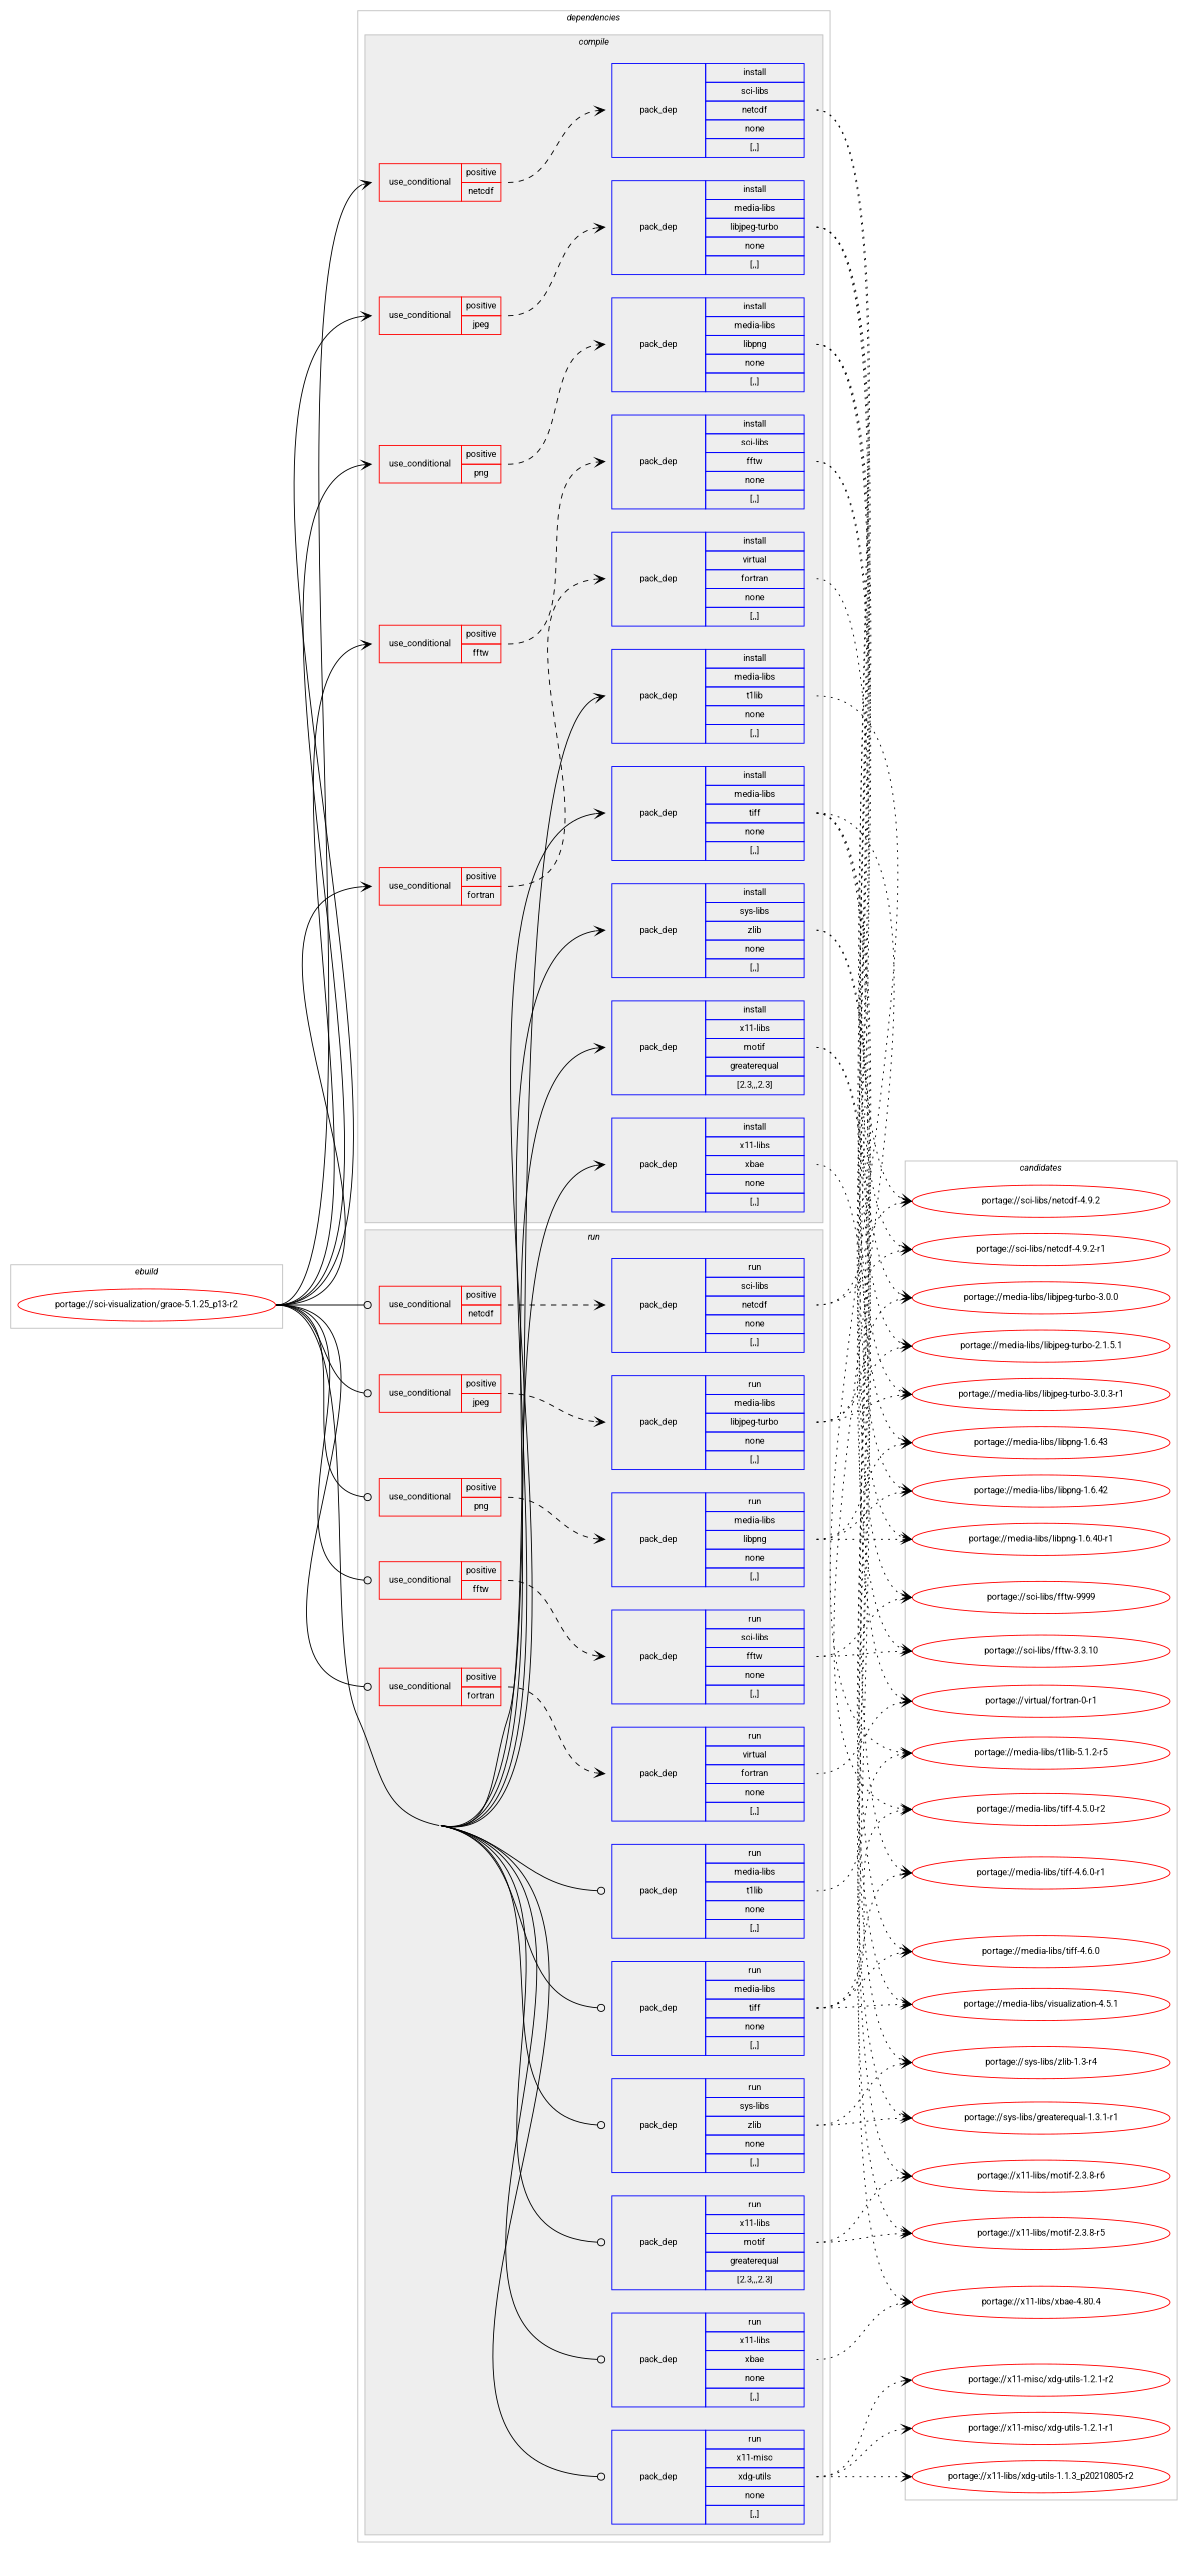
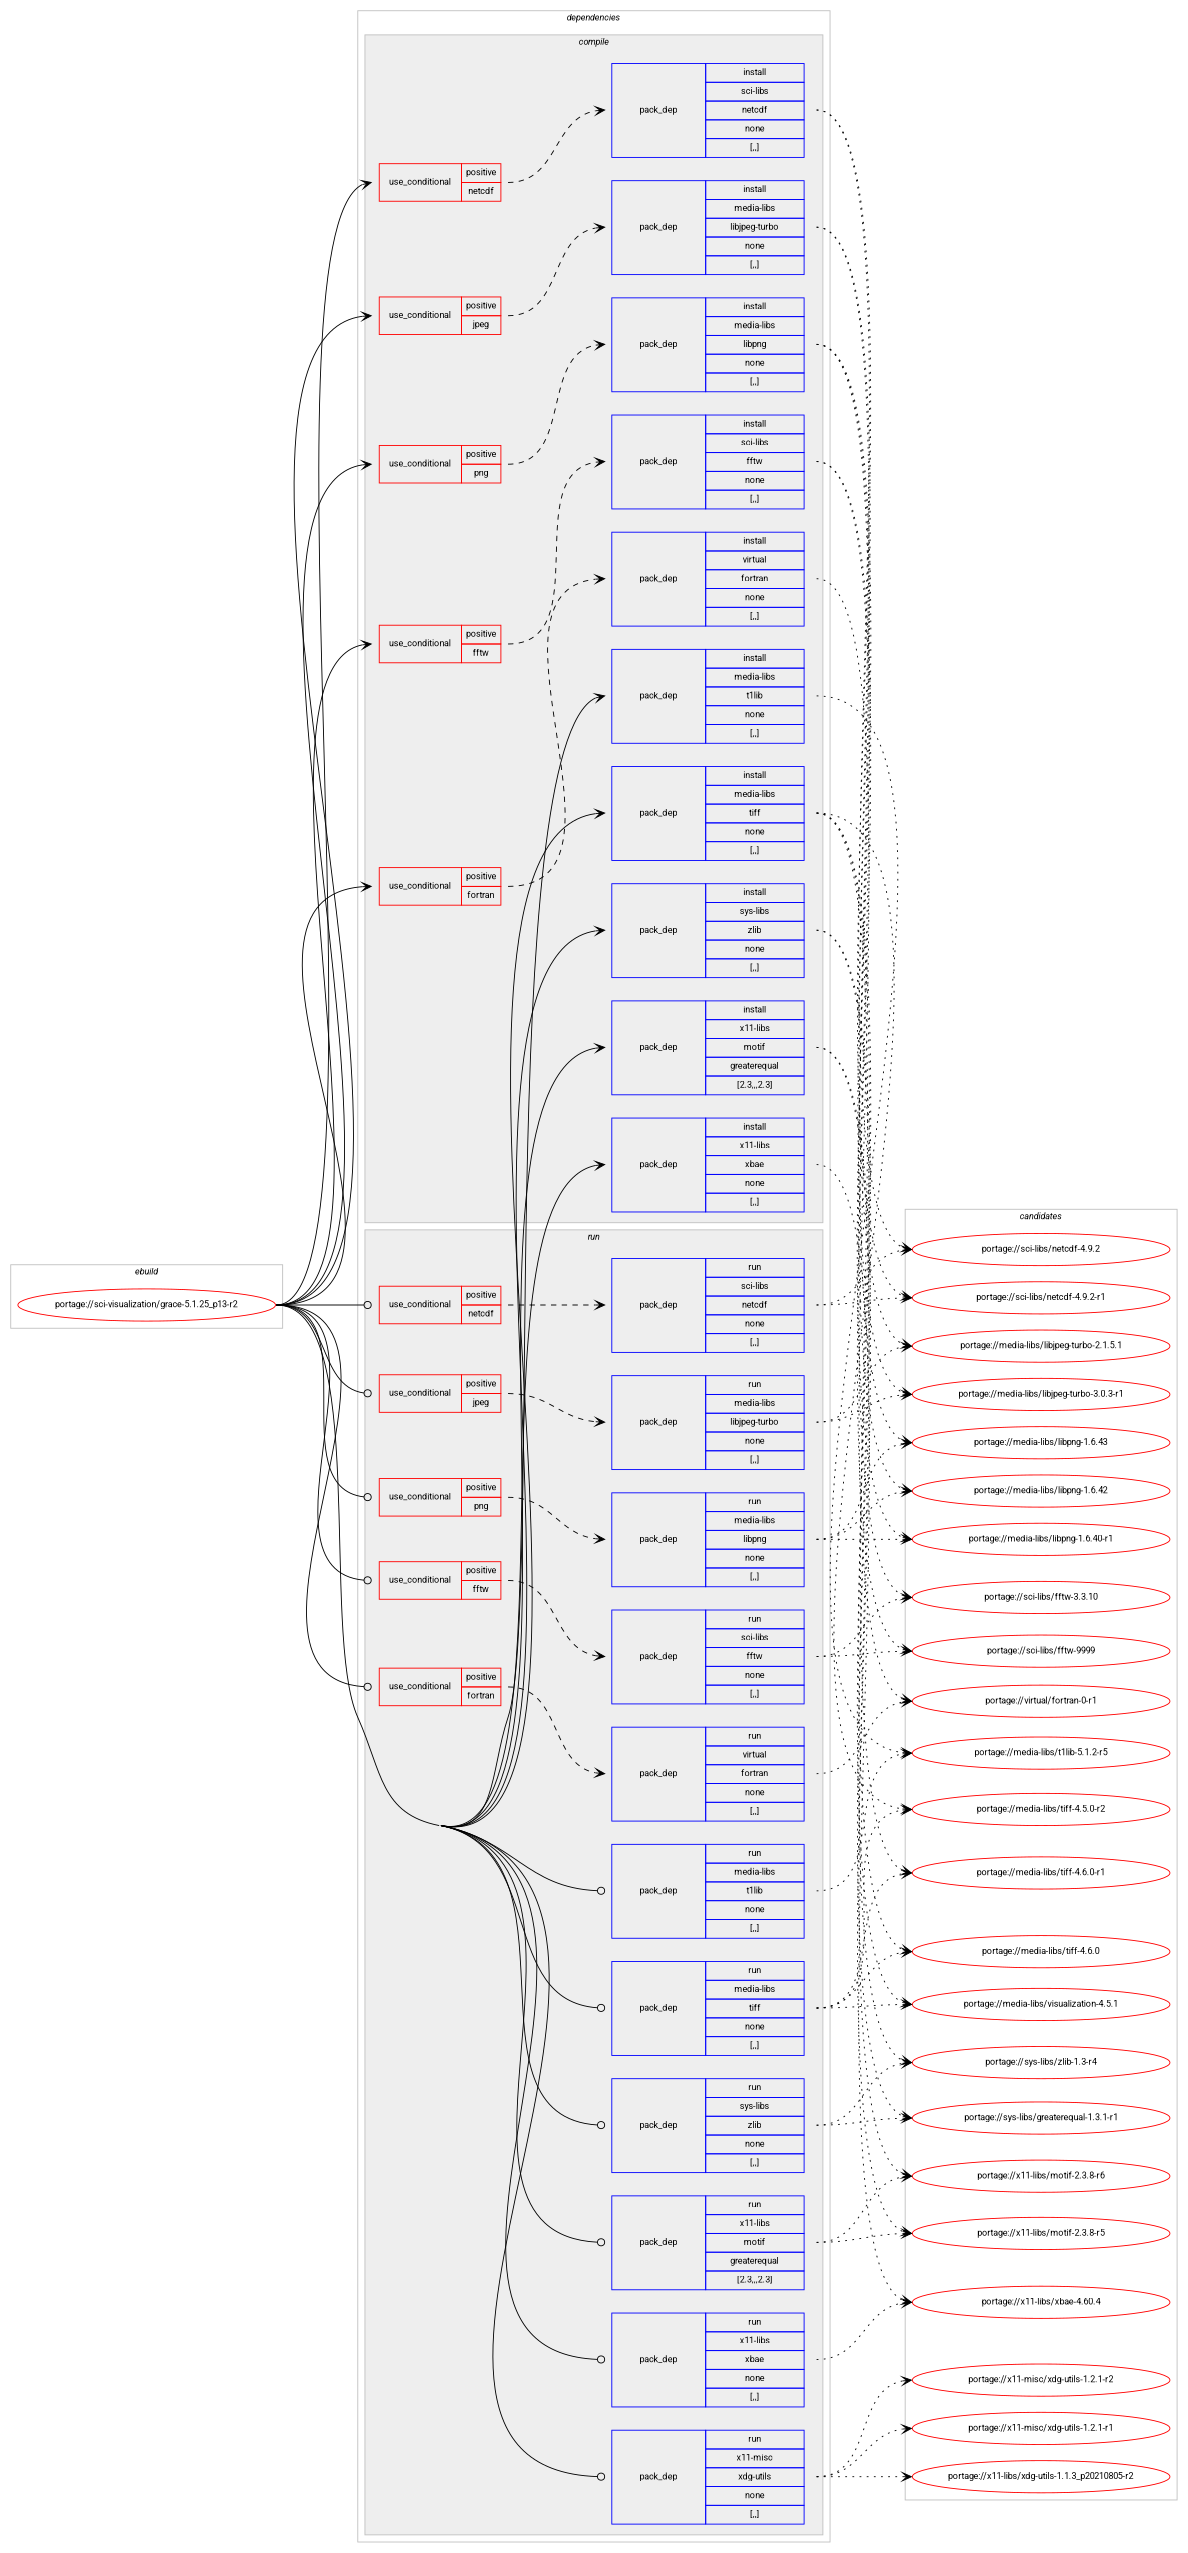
(1041, 1298) -> none
(1041, 2302) -> (1041, 2302)
